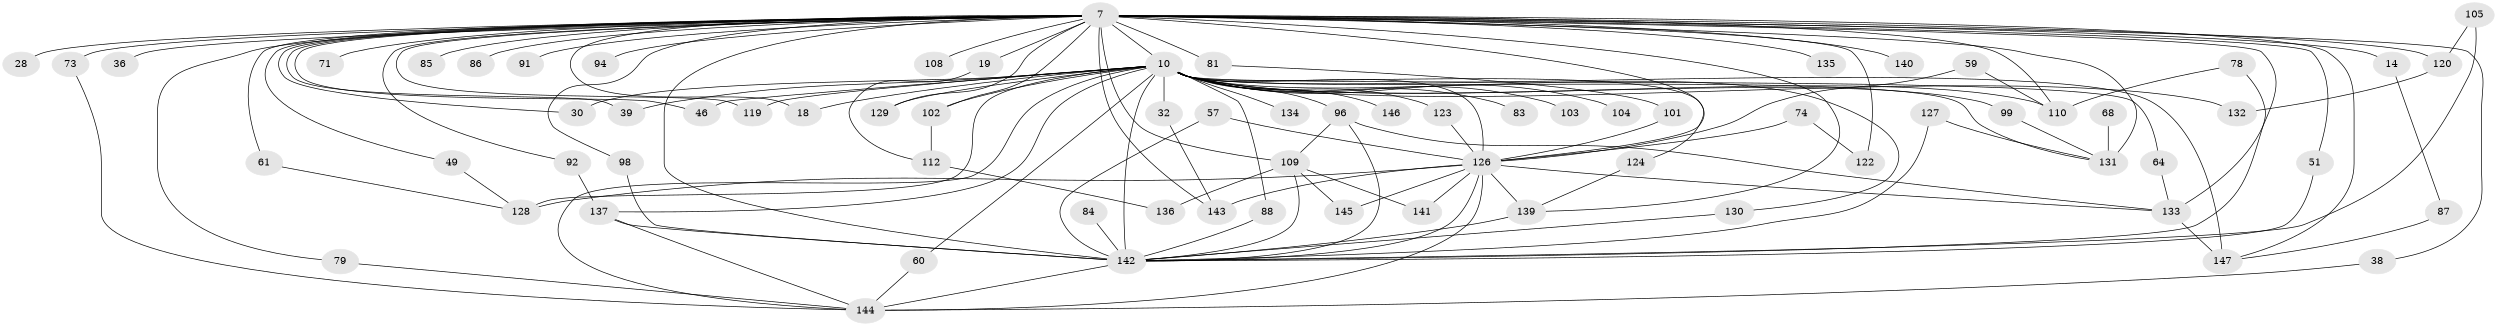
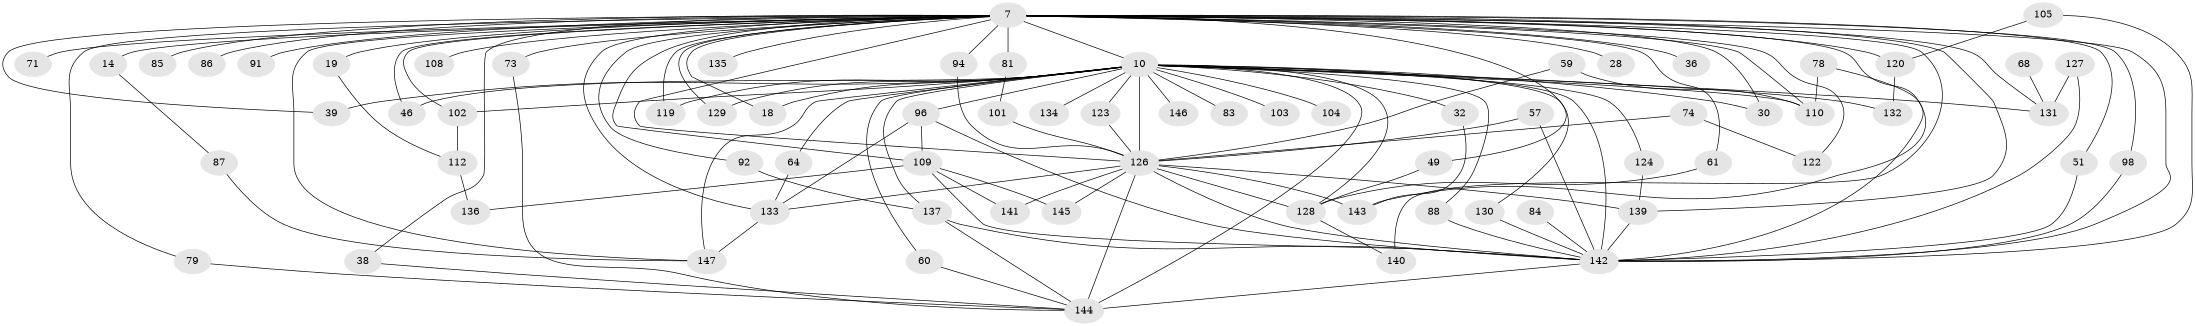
(2007, 114) -> none
none -> (1019, 148)
none -> (1340, 231)
